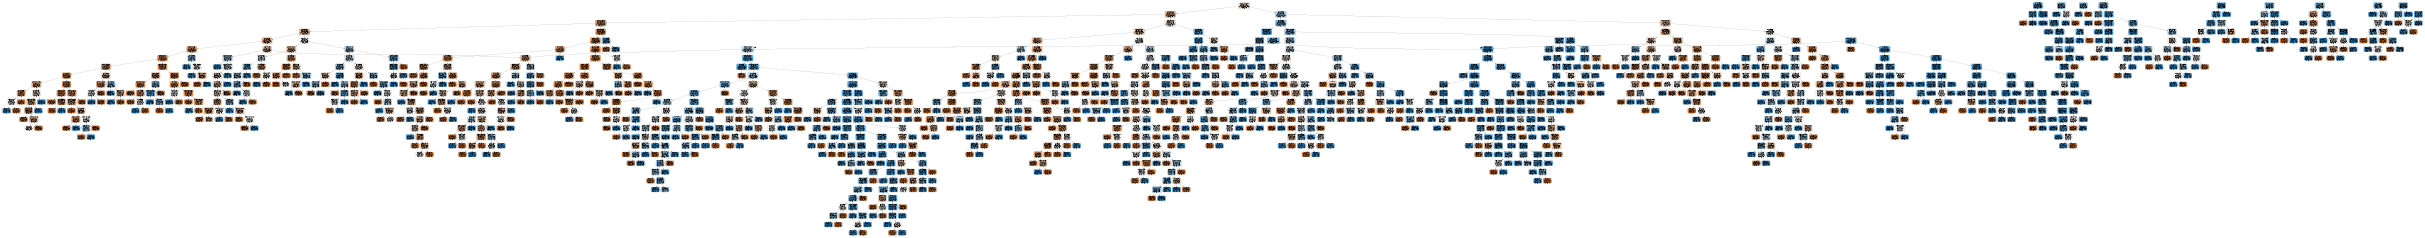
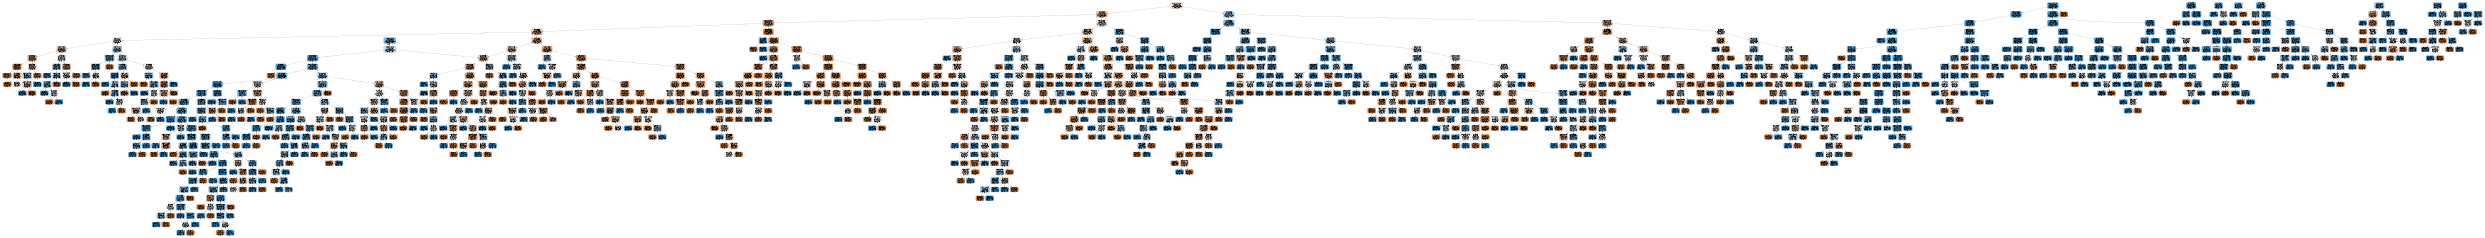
none -> (1330, 49)
(1380, 49) -> none
